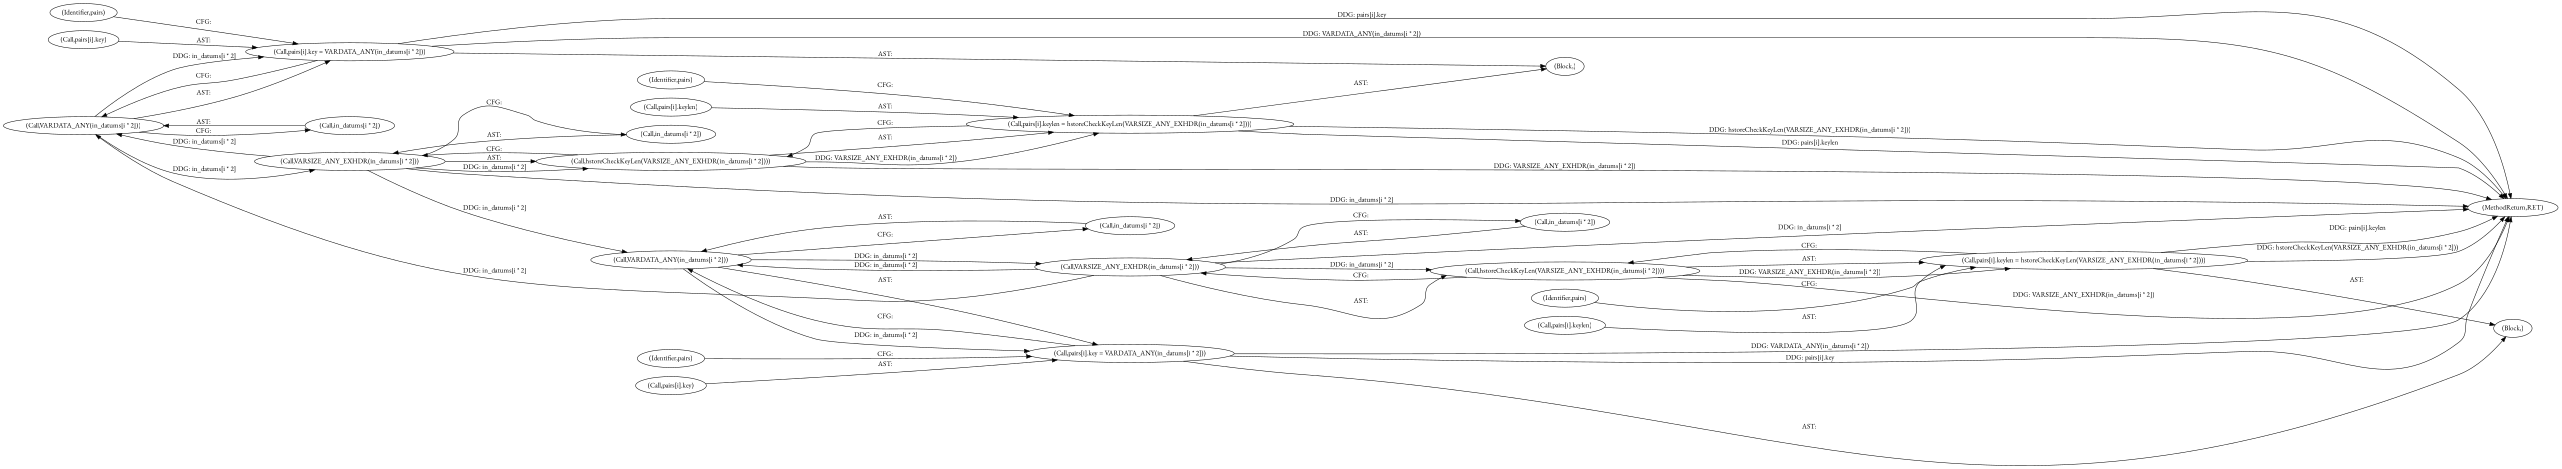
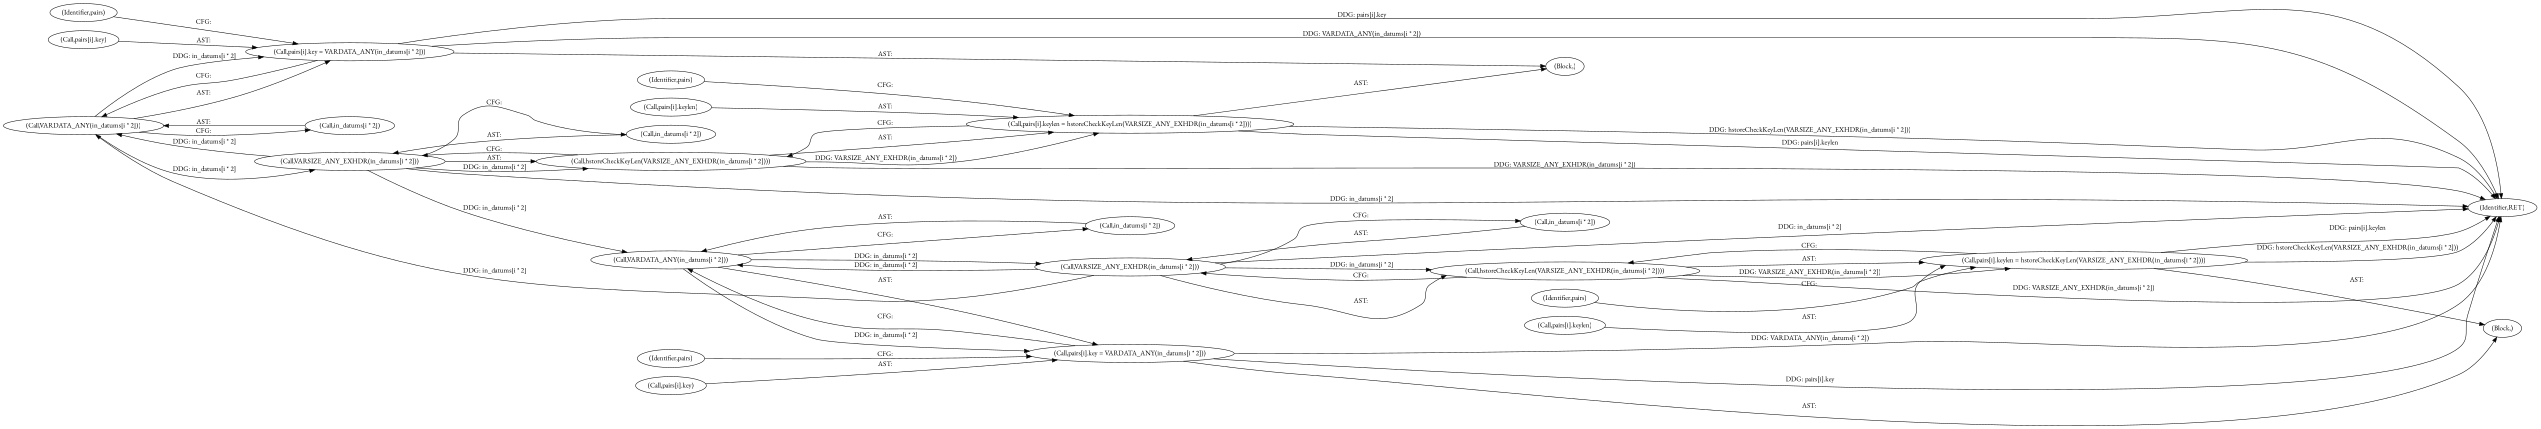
(2513, 208) -> (2502, 208)
